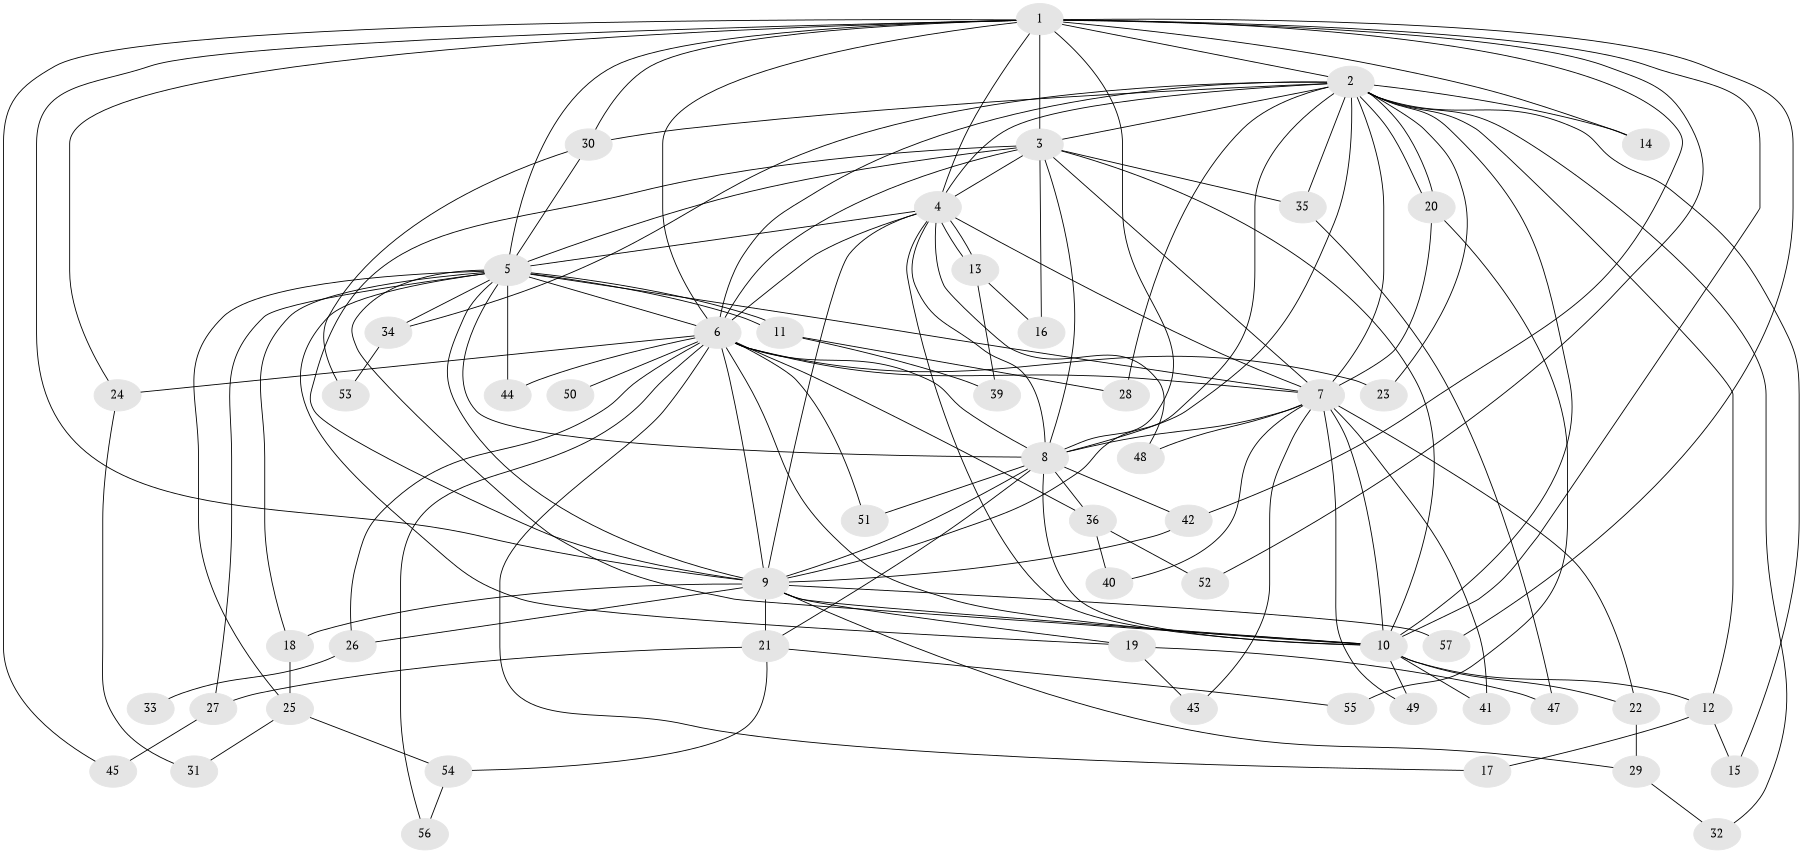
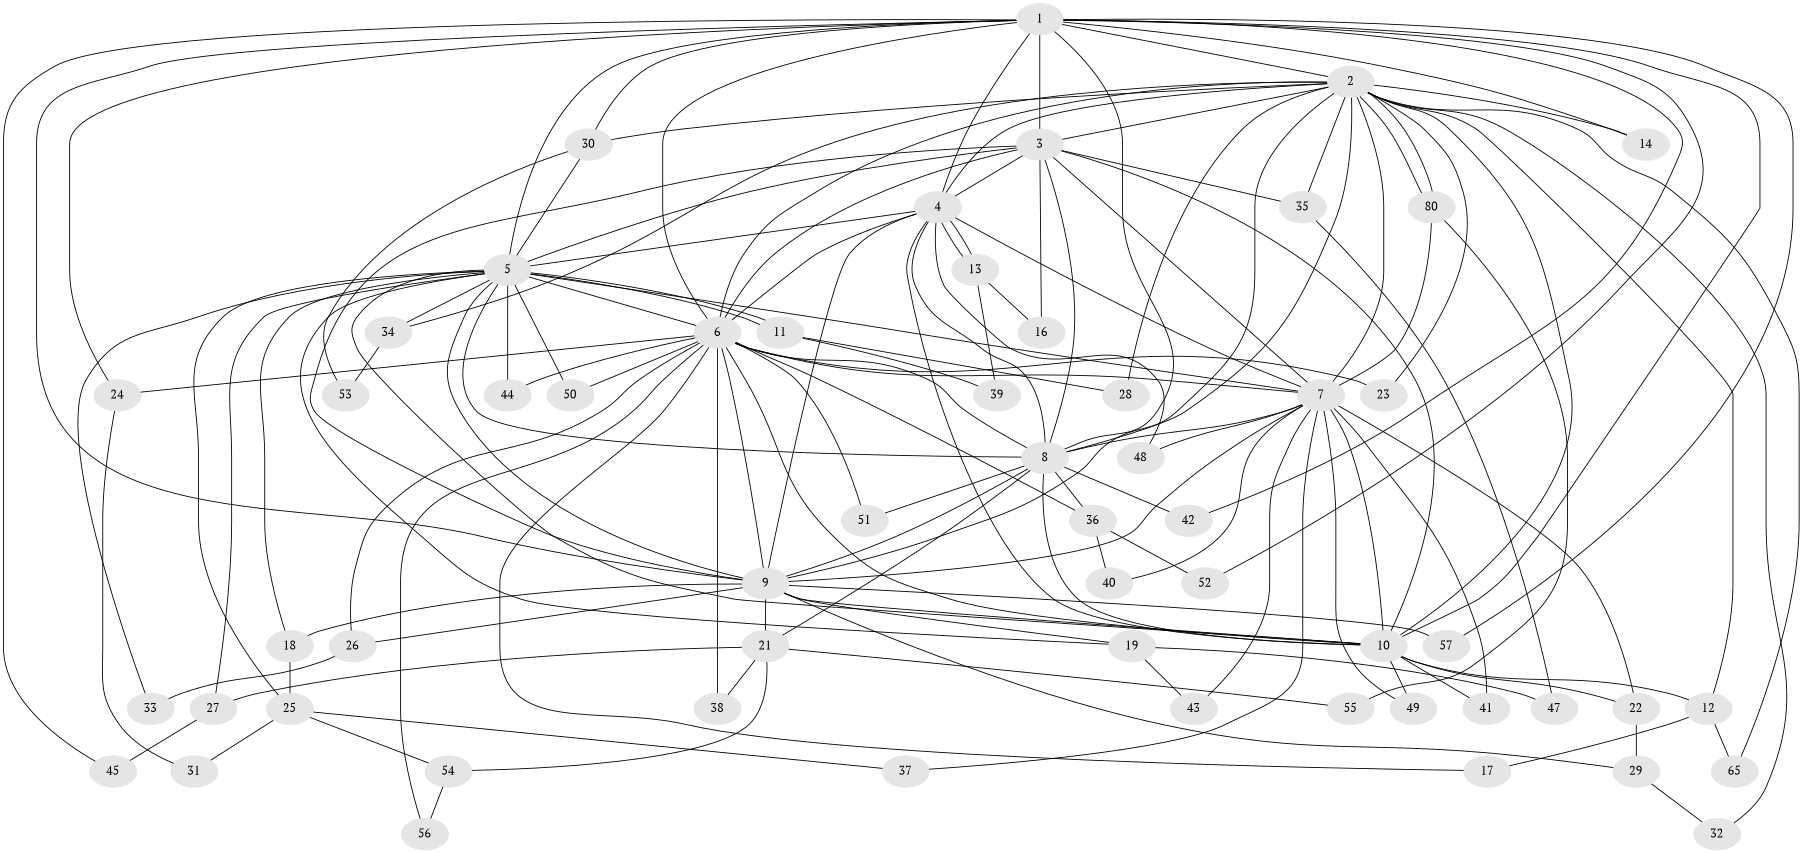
(1432, 207) -> (1432, 207)
none -> (539, 333)
none -> (120, 343)
(981, 567) -> (1068, 552)
none -> (718, 709)
none -> (906, 772)
(1735, 772) -> (1735, 772)
